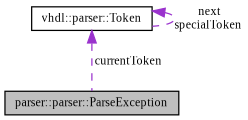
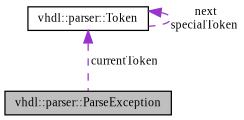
(92, 103) -> (88, 103)
